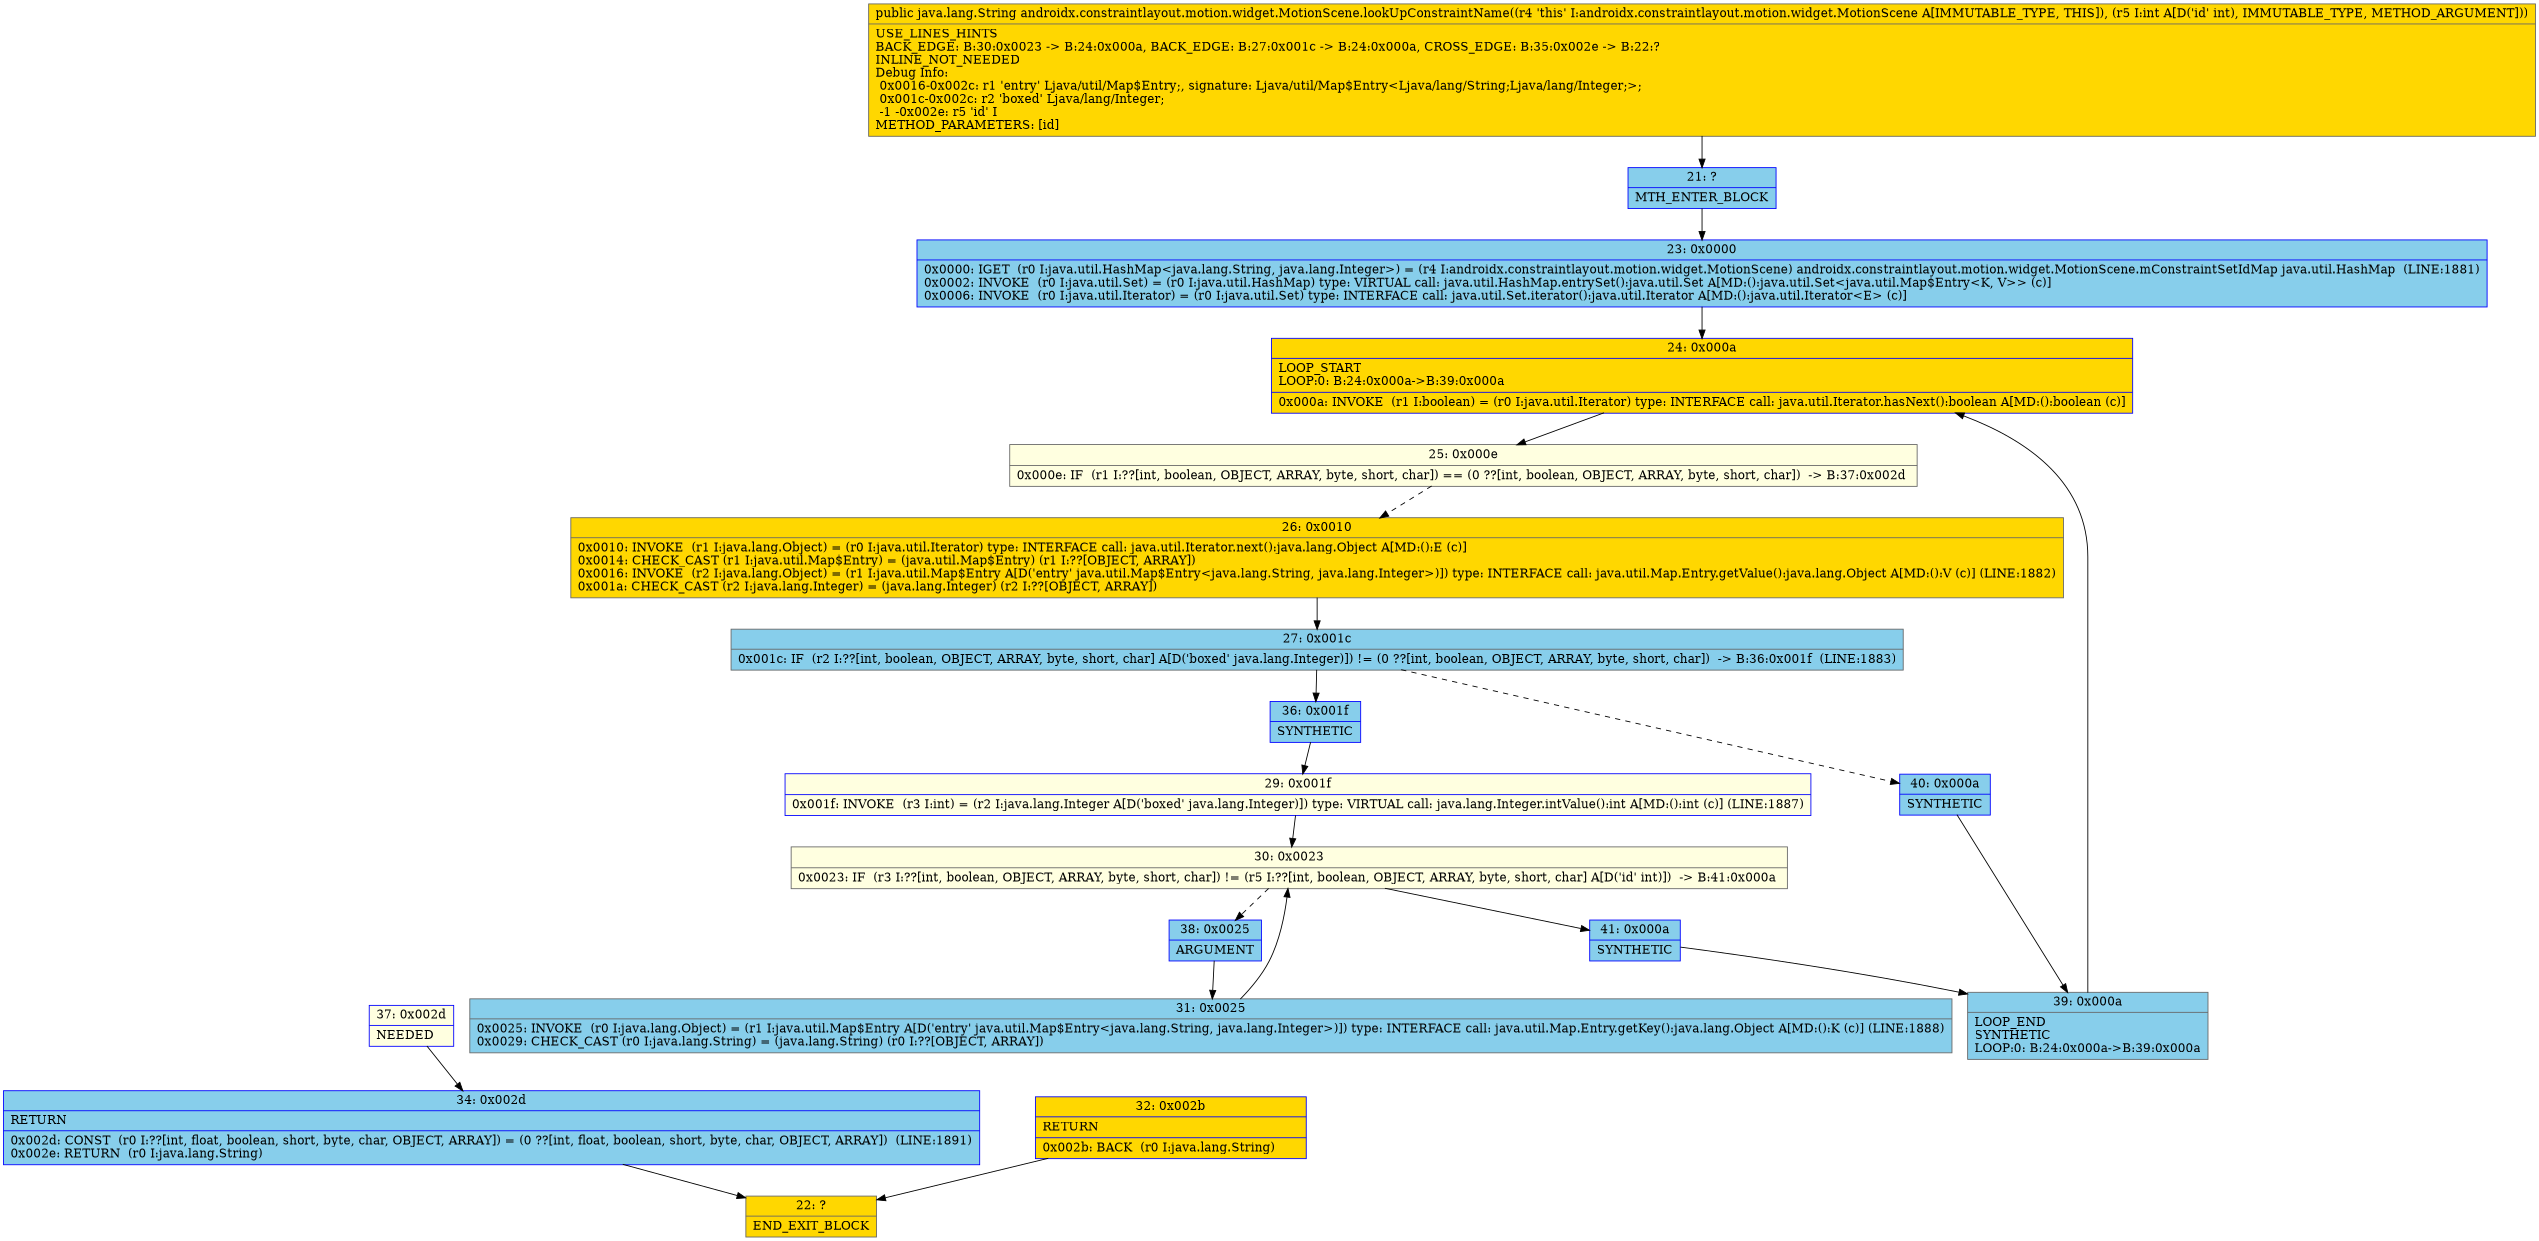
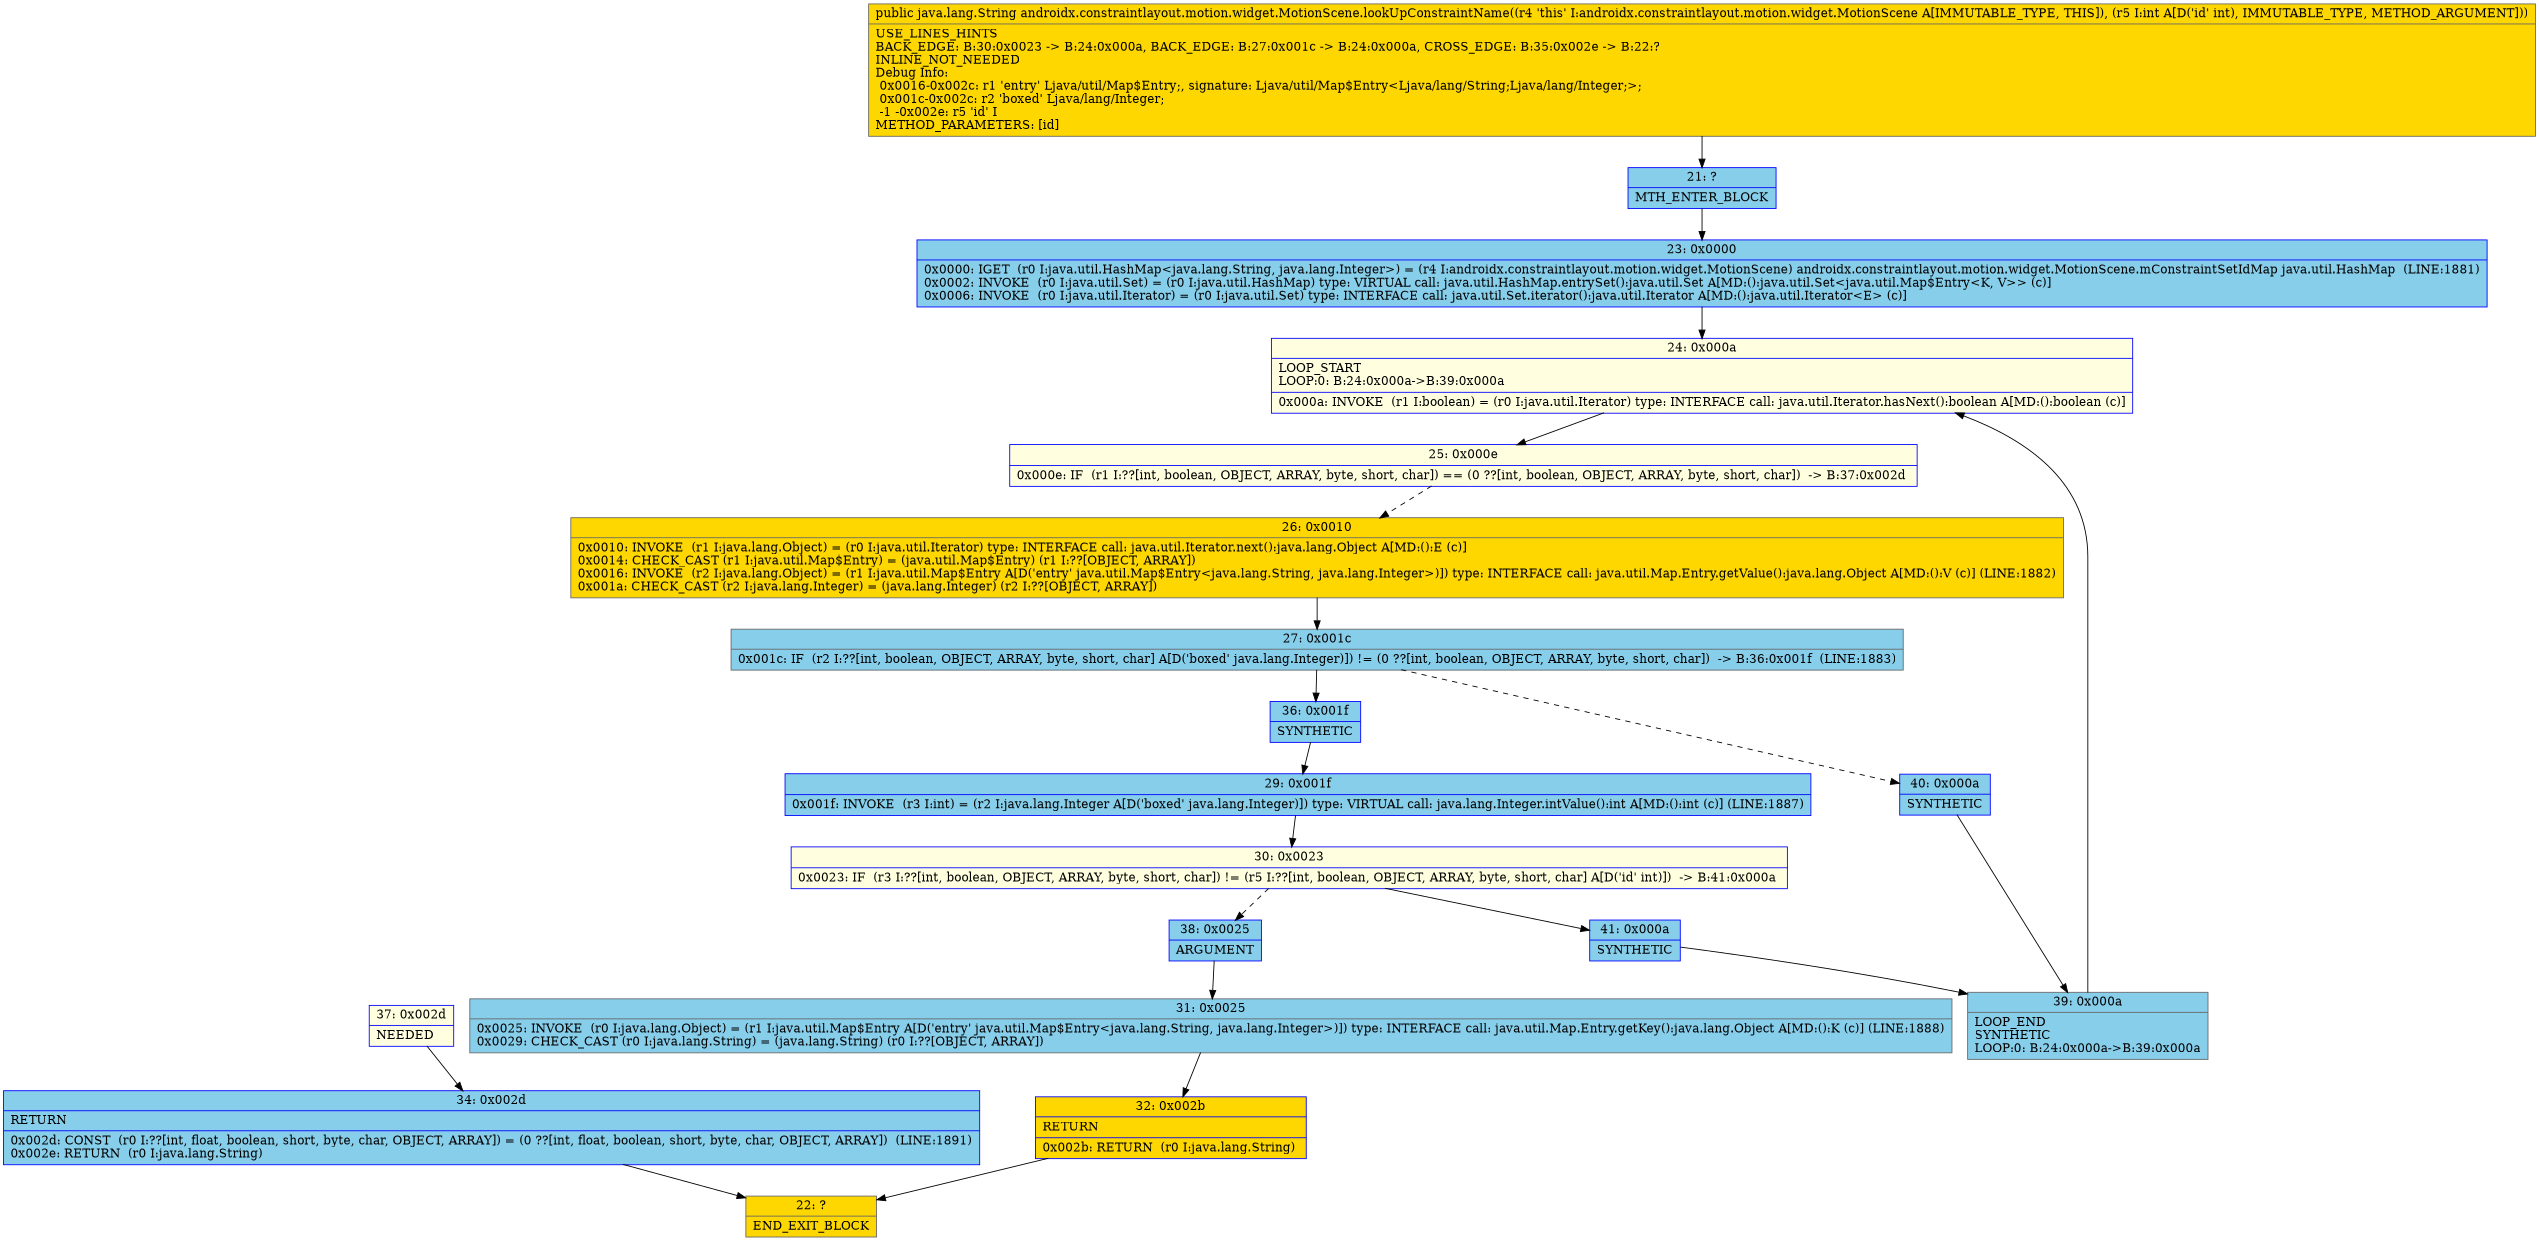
(1702, 376) -> (1702, 376)
(1463, 465) -> (1463, 465)
(1298, 795) -> (1298, 795)
(1289, 868) -> (1289, 868)
(1273, 953) -> (1193, 1071)
(1161, 1148) -> (1171, 1148)
